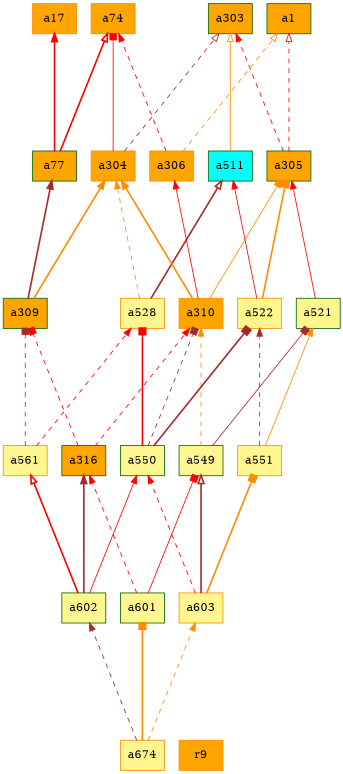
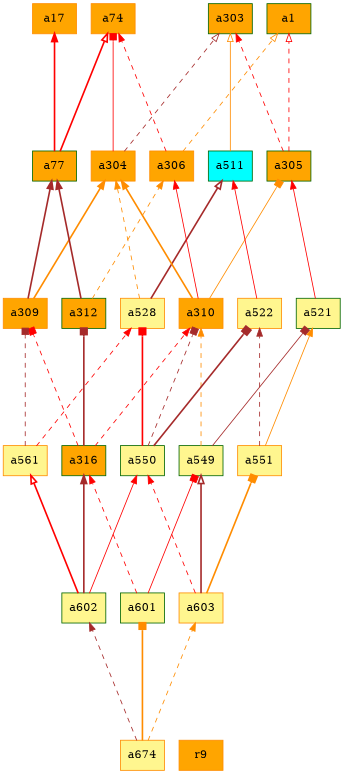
(273, 244) -> none
(25, 313) -> (25, 313)
none -> (84, 313)
